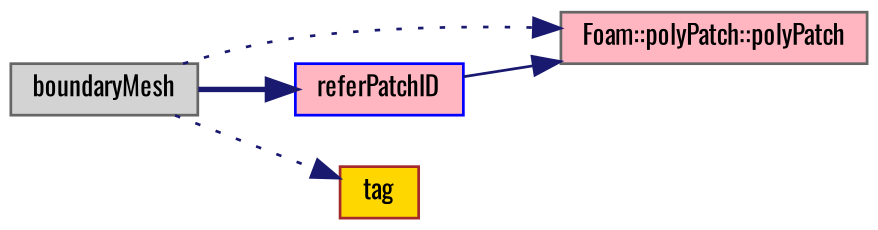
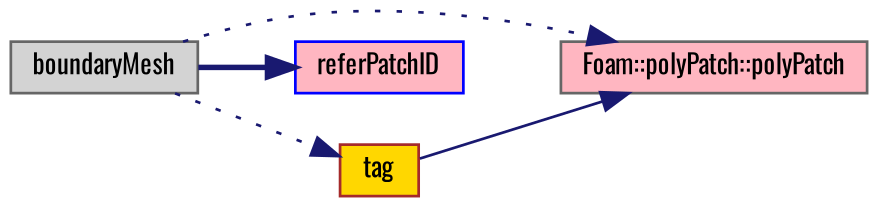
(498, 71) -> (511, 130)
